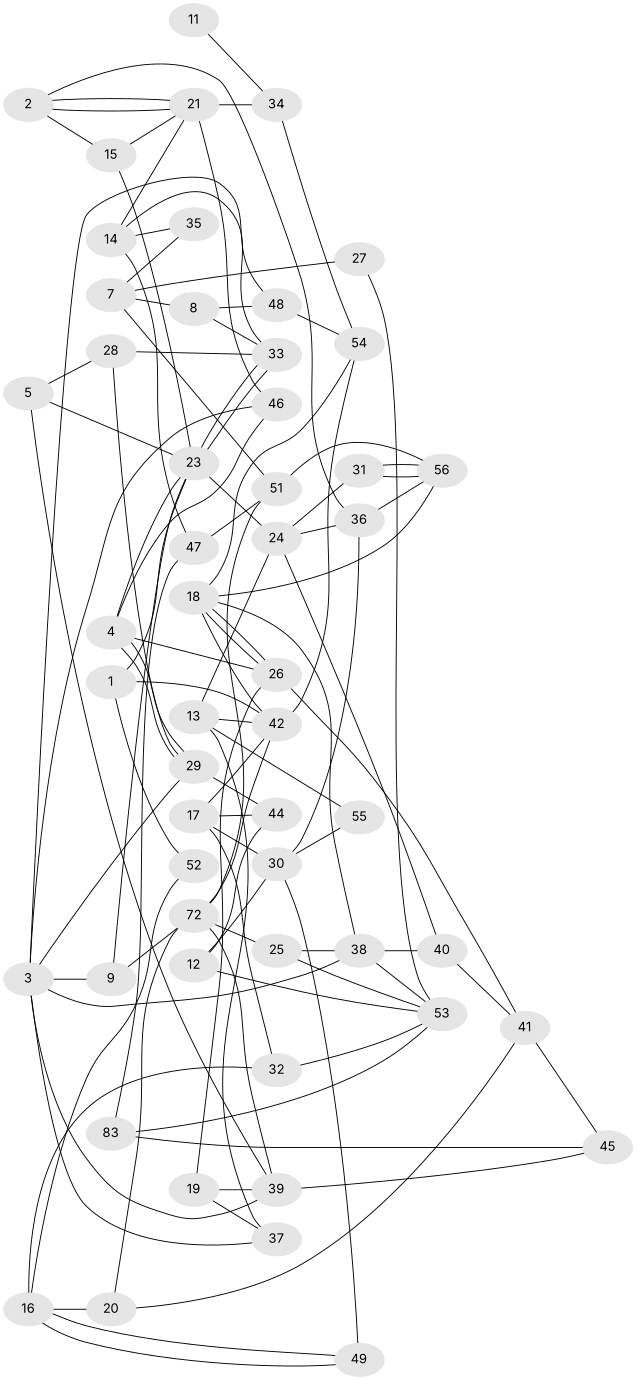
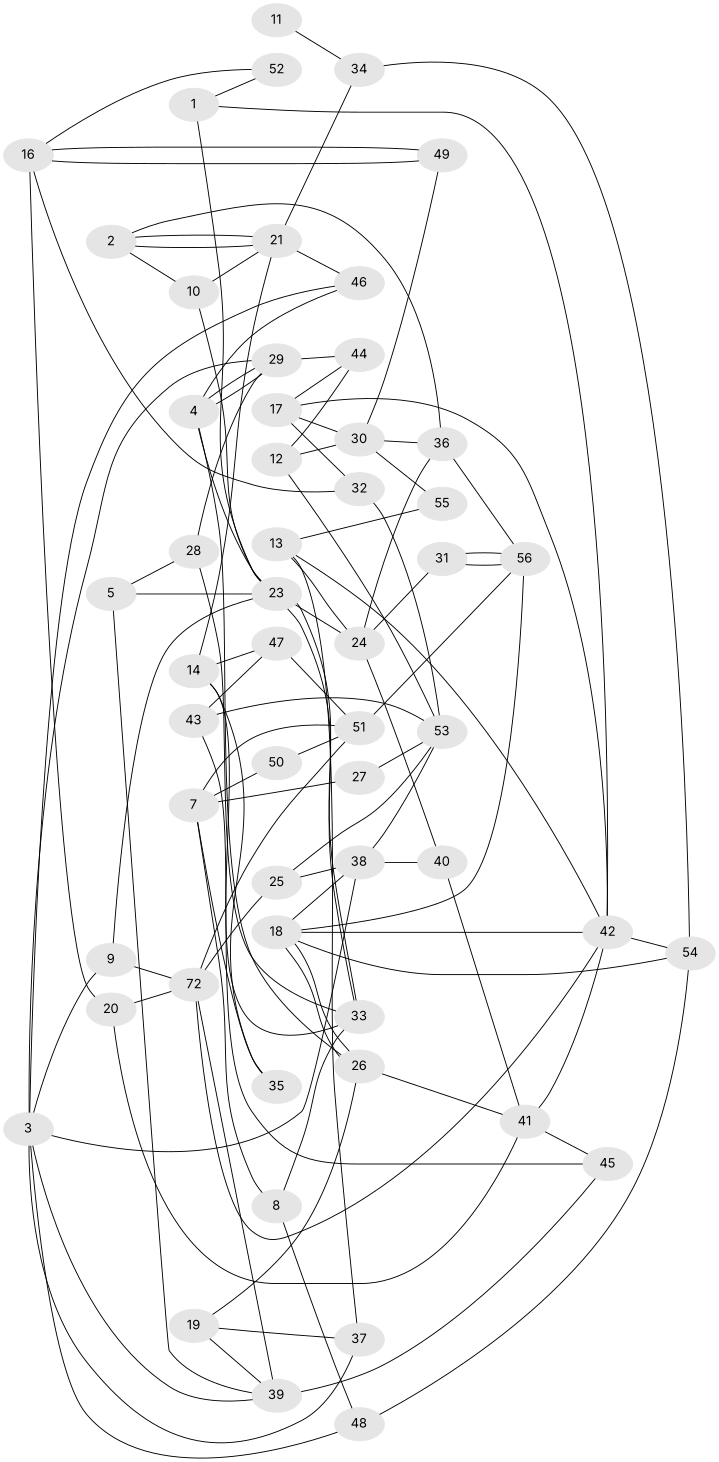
(111, 155) -> (194, 292)
none -> (277, 763)
none -> (578, 1031)
(111, 1134) -> (194, 721)
